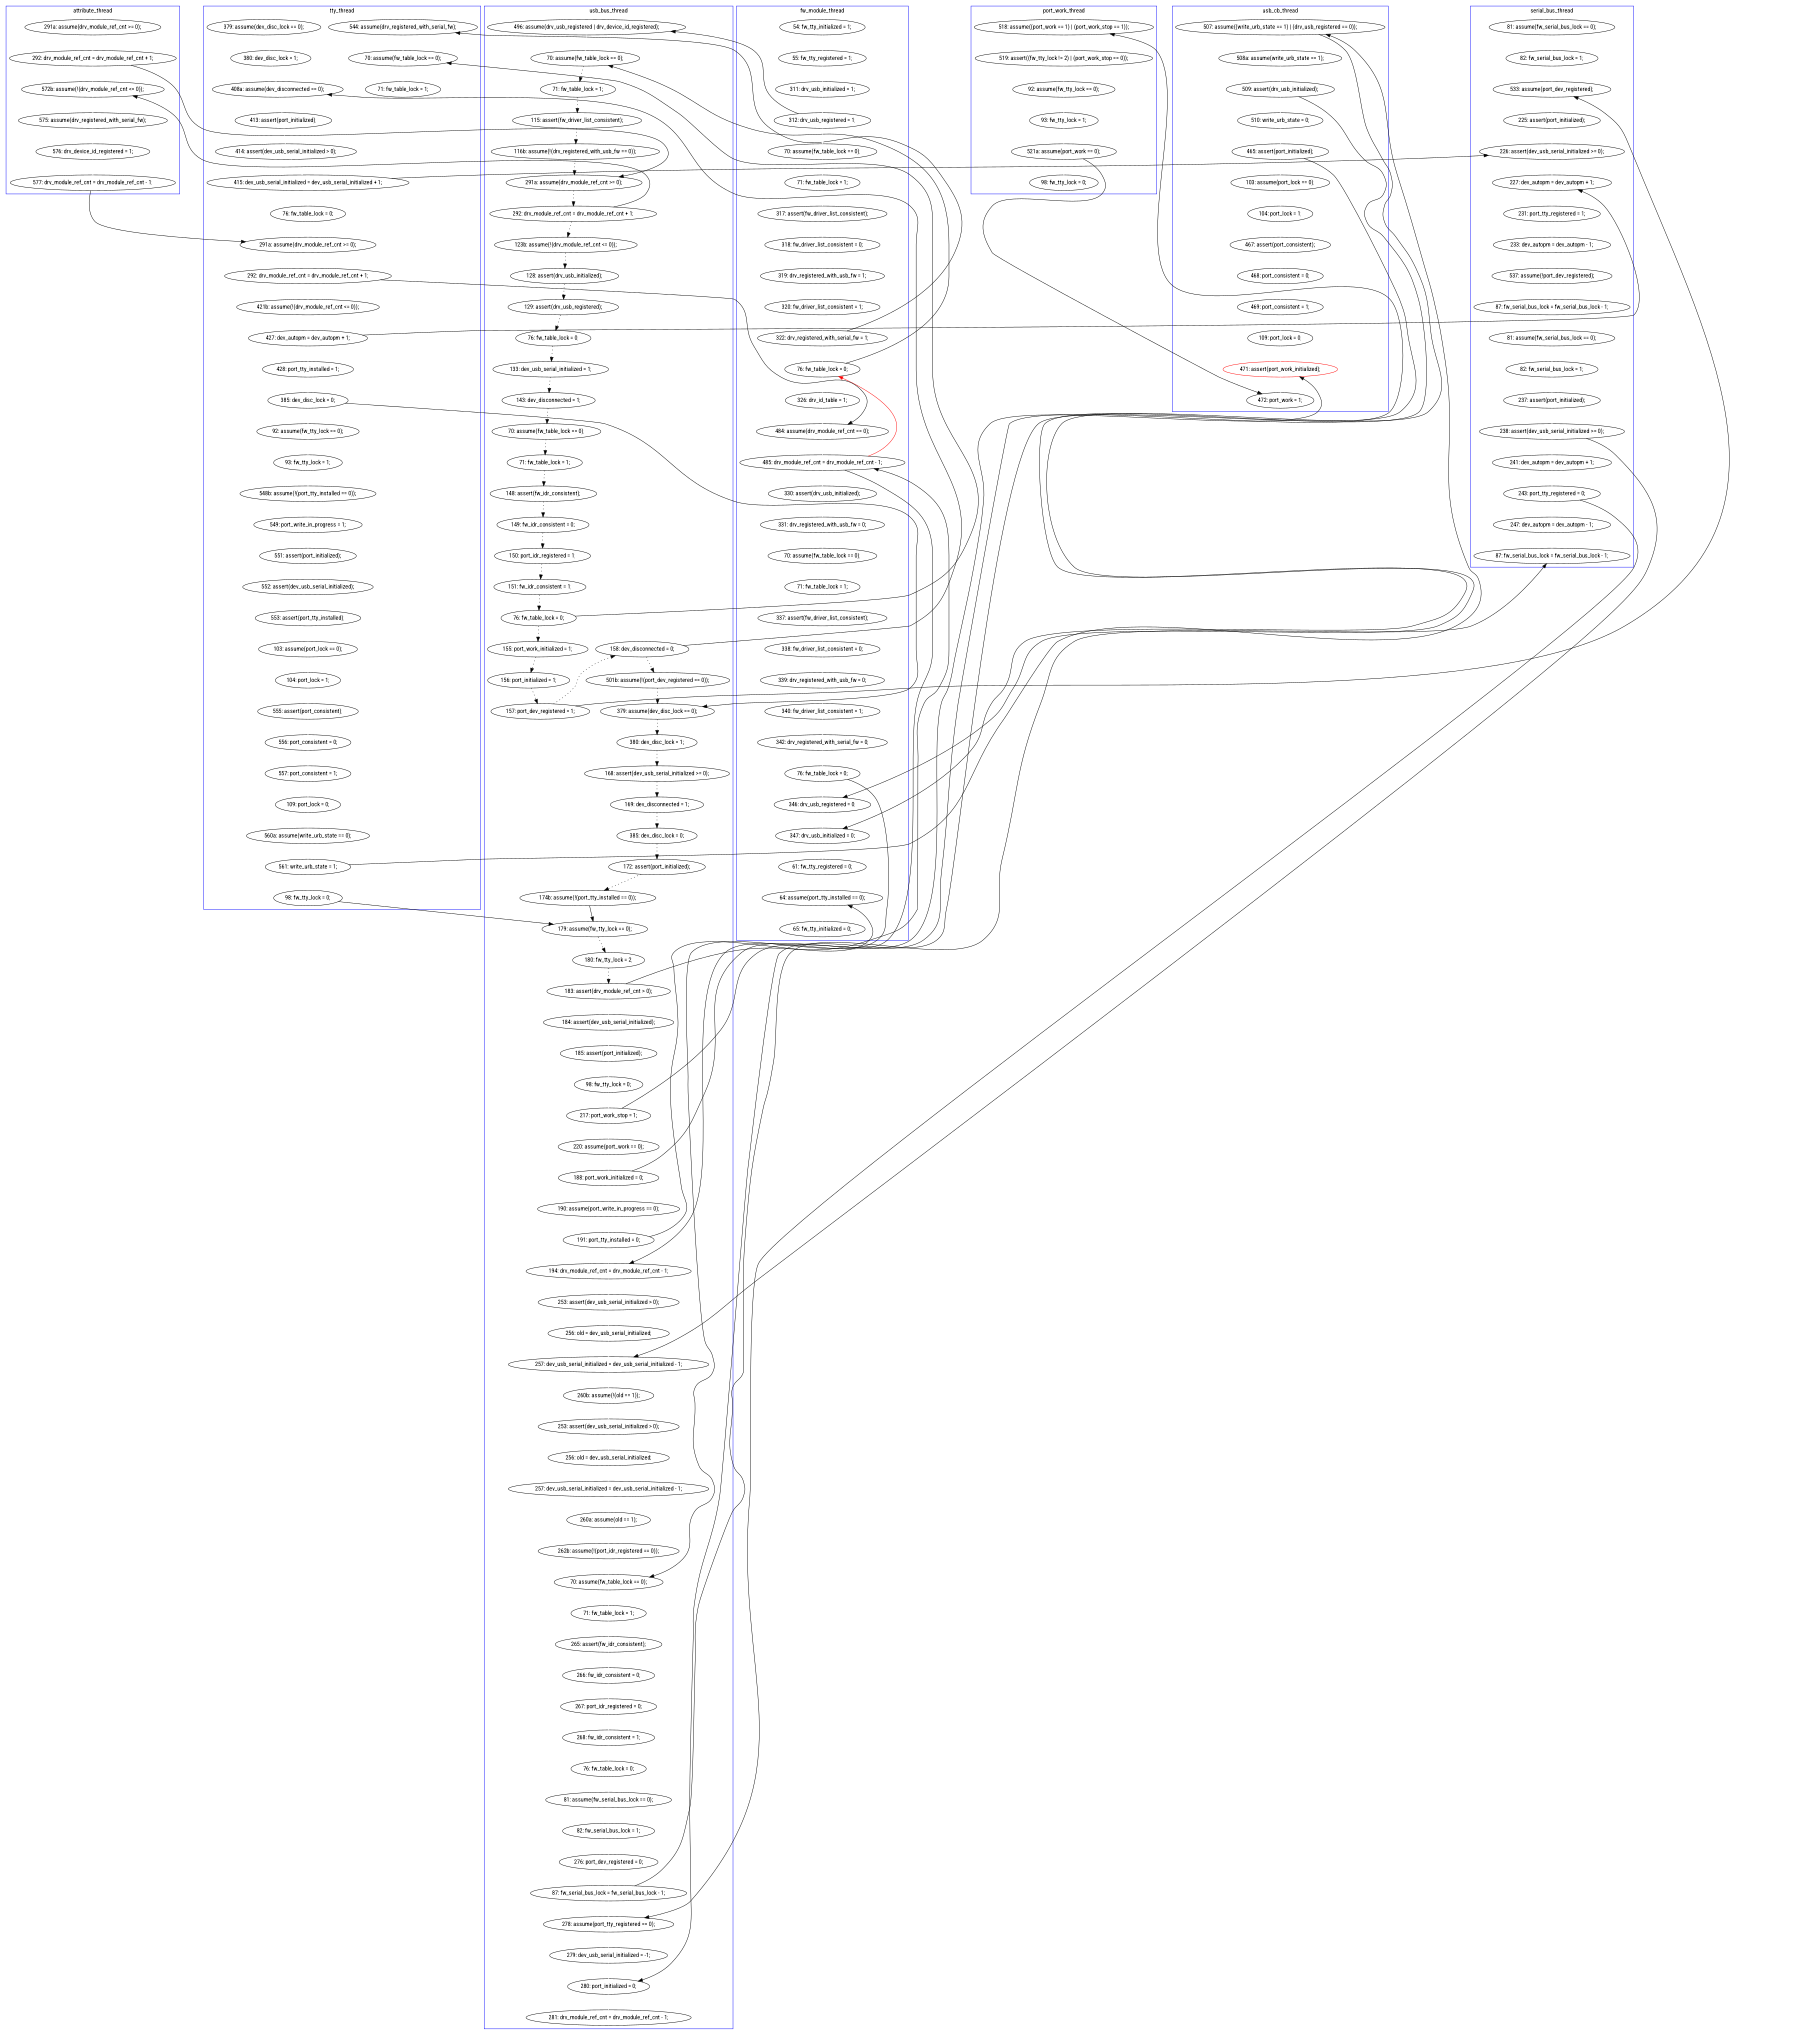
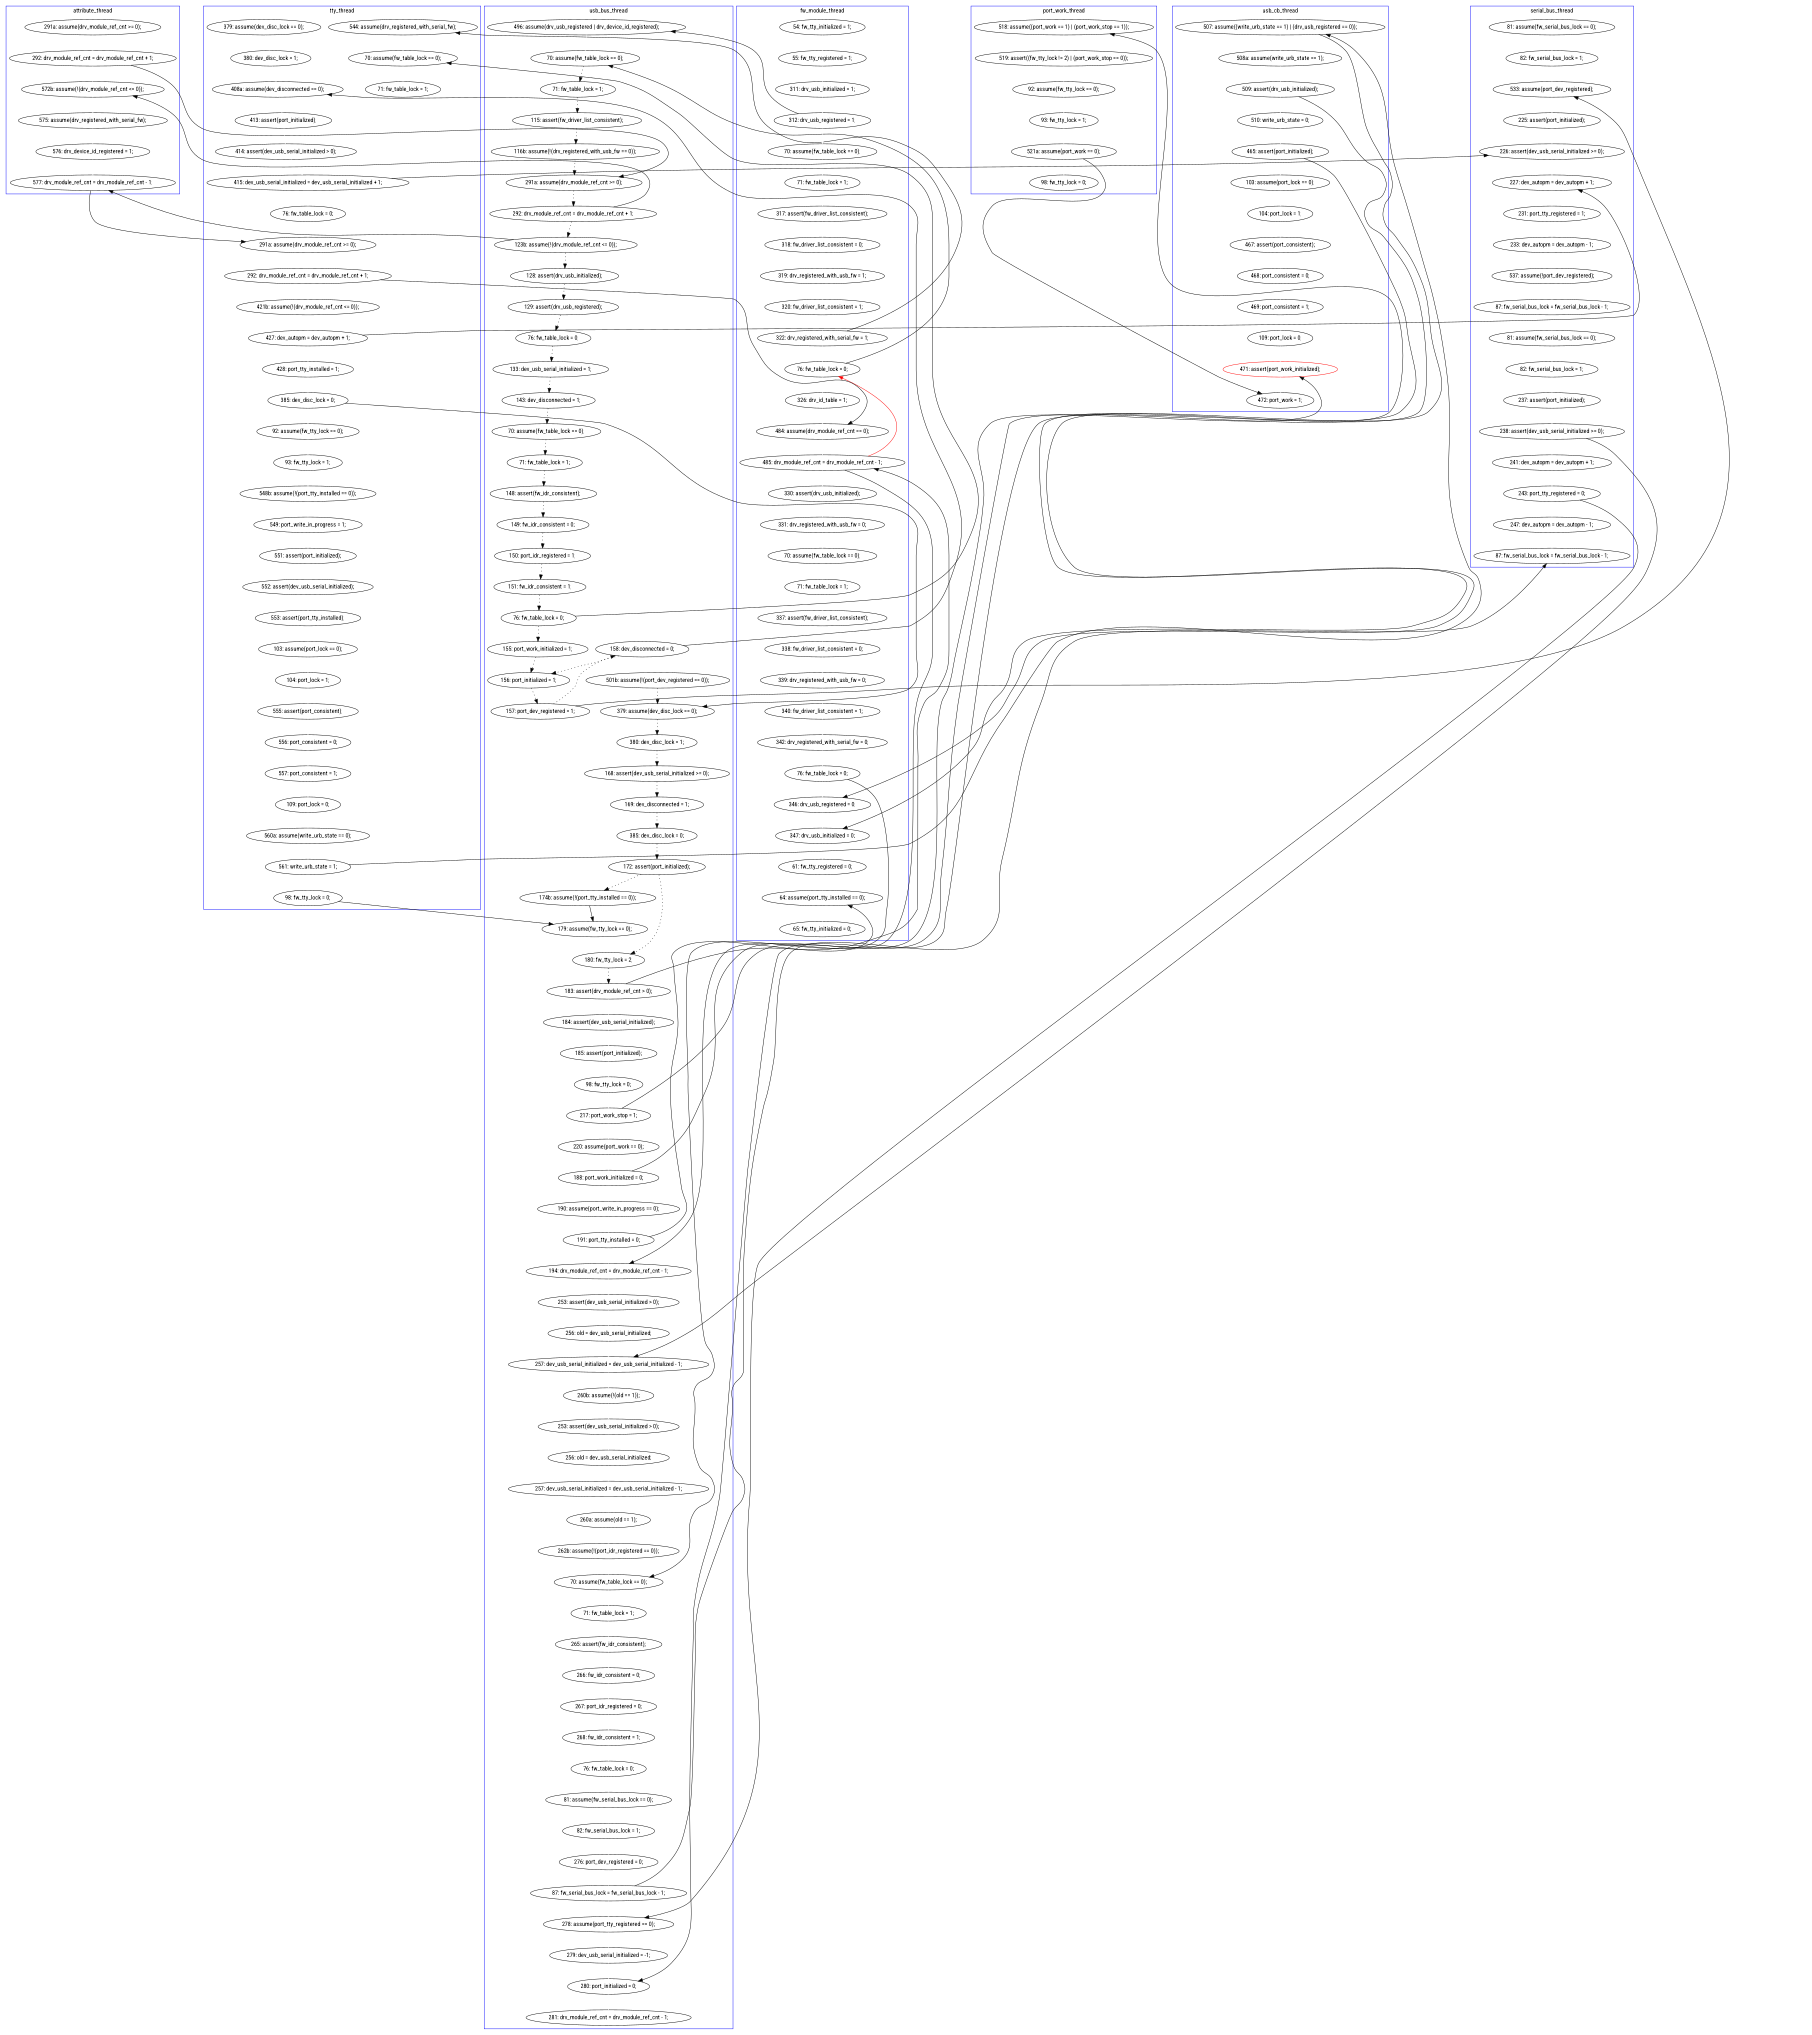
none -> (310, 235)
(649, 663) -> (587, 664)
(601, 943) -> (661, 919)
